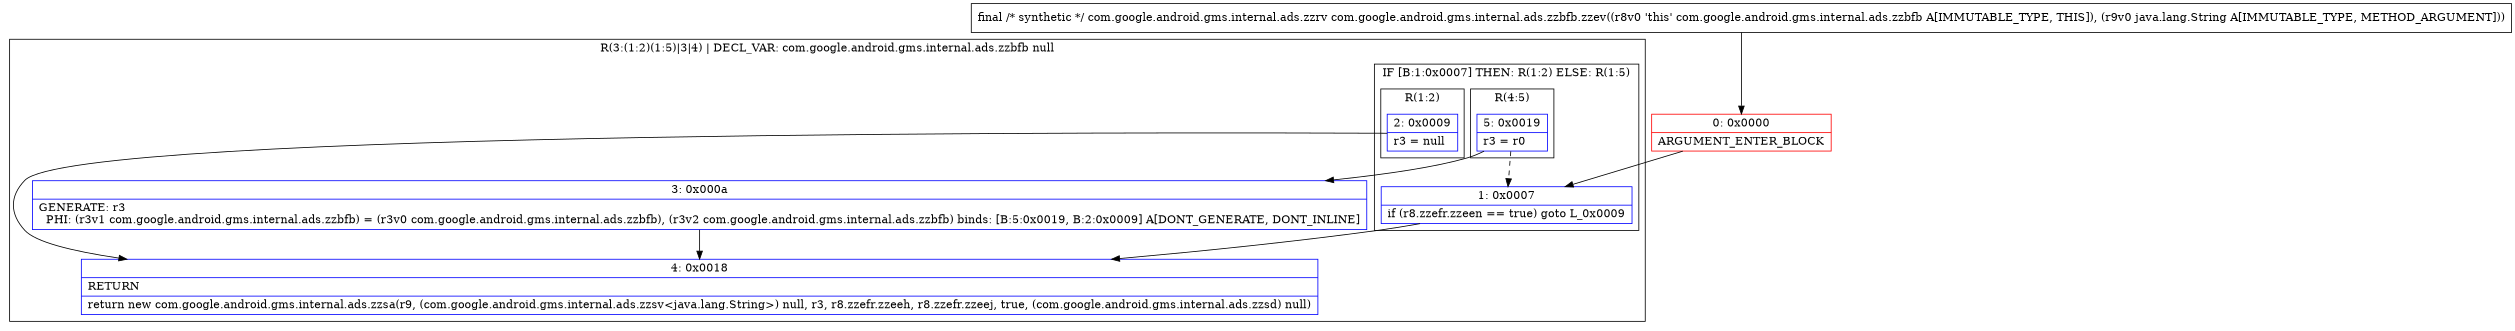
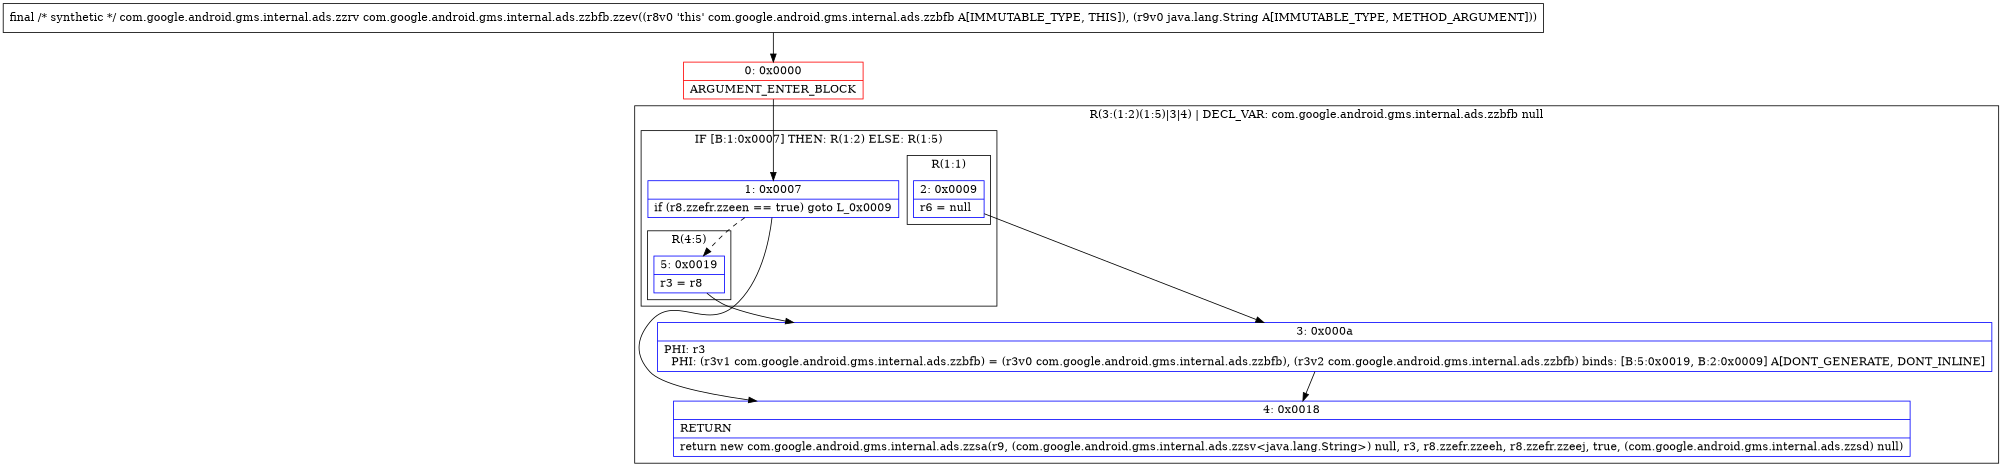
(1422, 98) -> (949, 165)
(627, 138) -> (1120, 267)
(1419, 141) -> (946, 208)
(1505, 141) -> (682, 283)
(1510, 165) -> (722, 236)
(84, 208) -> (687, 350)
